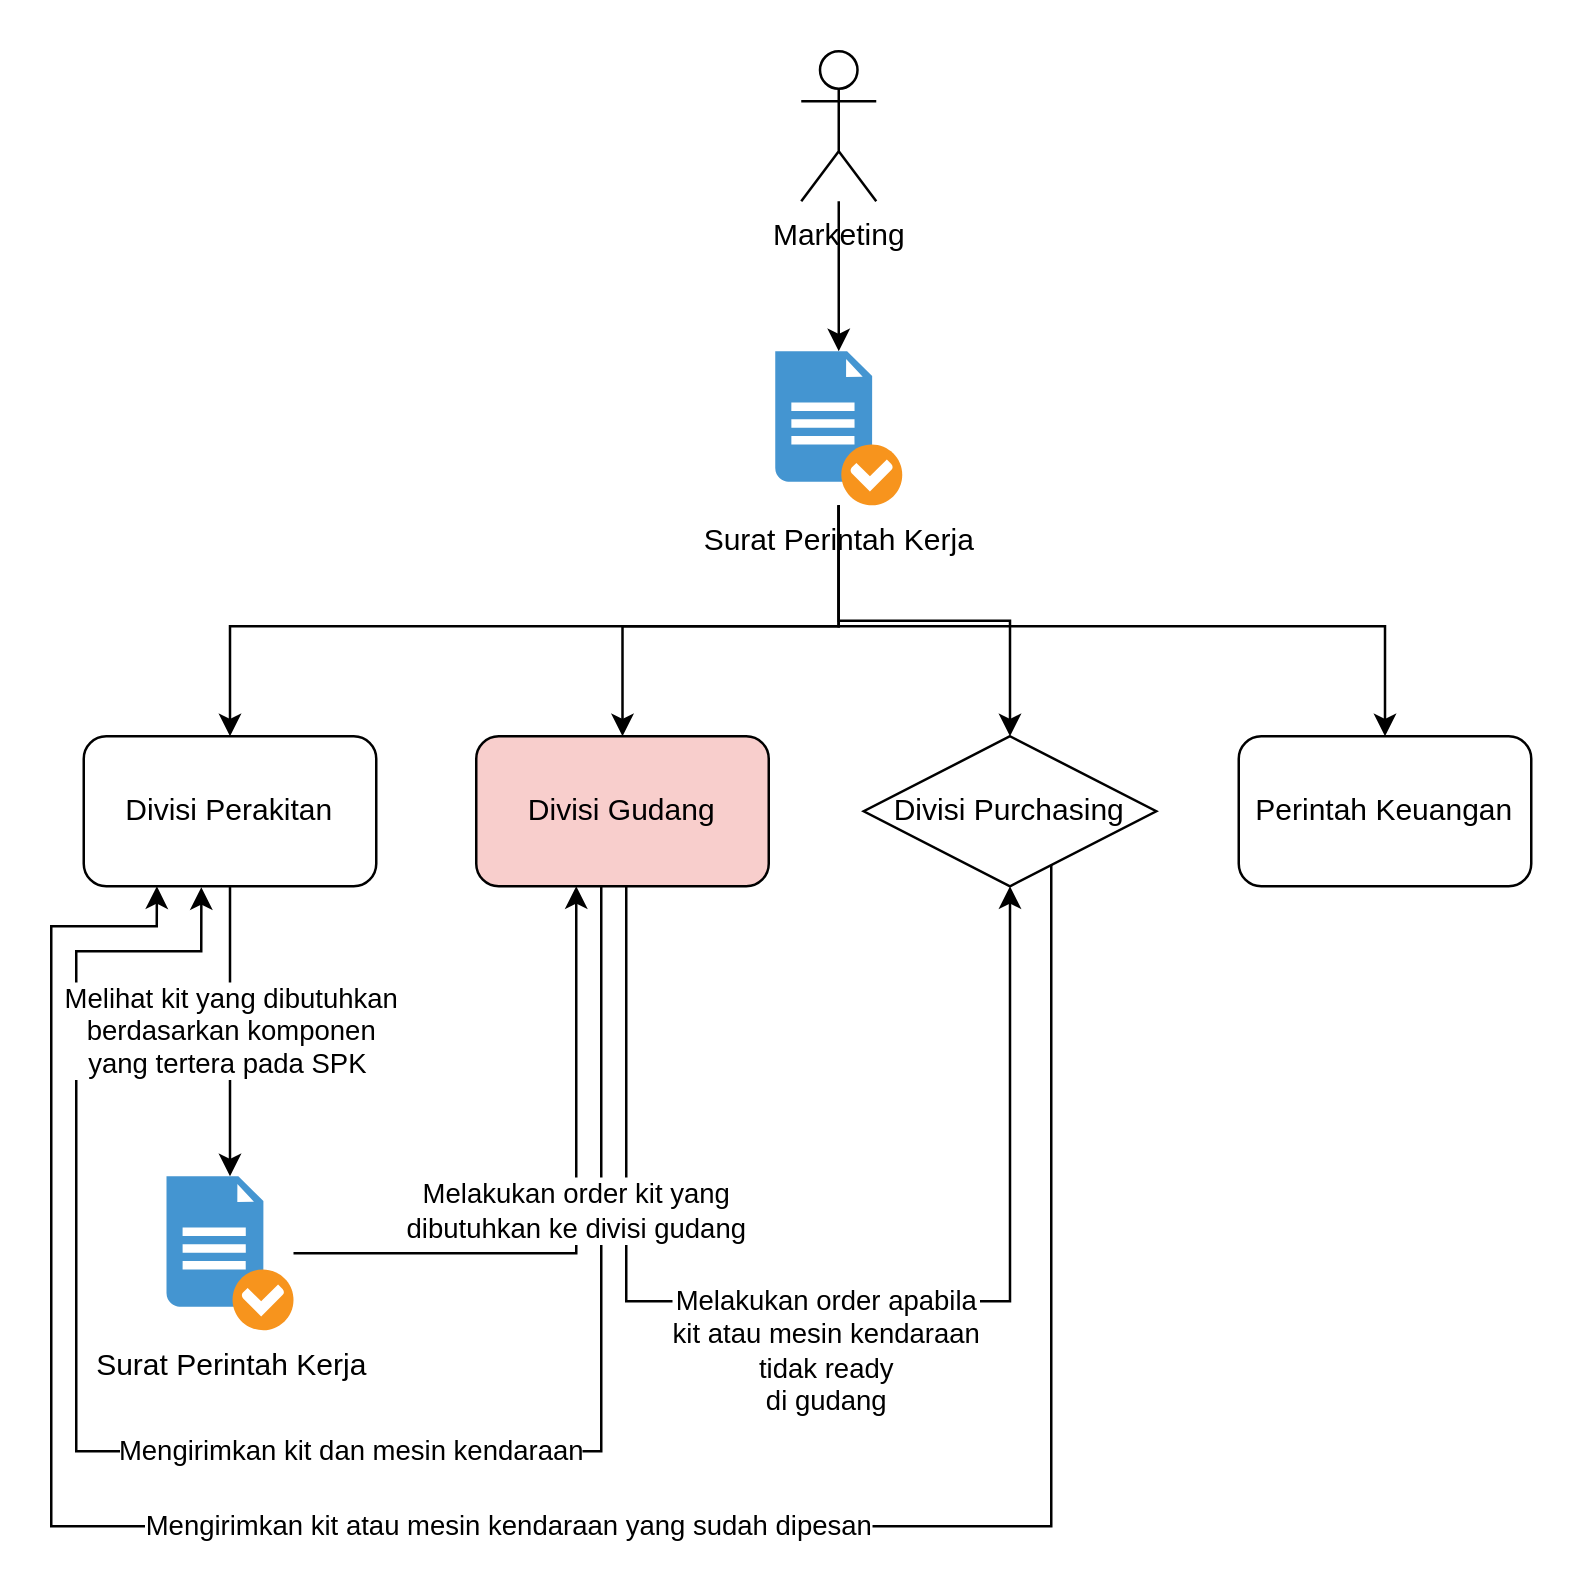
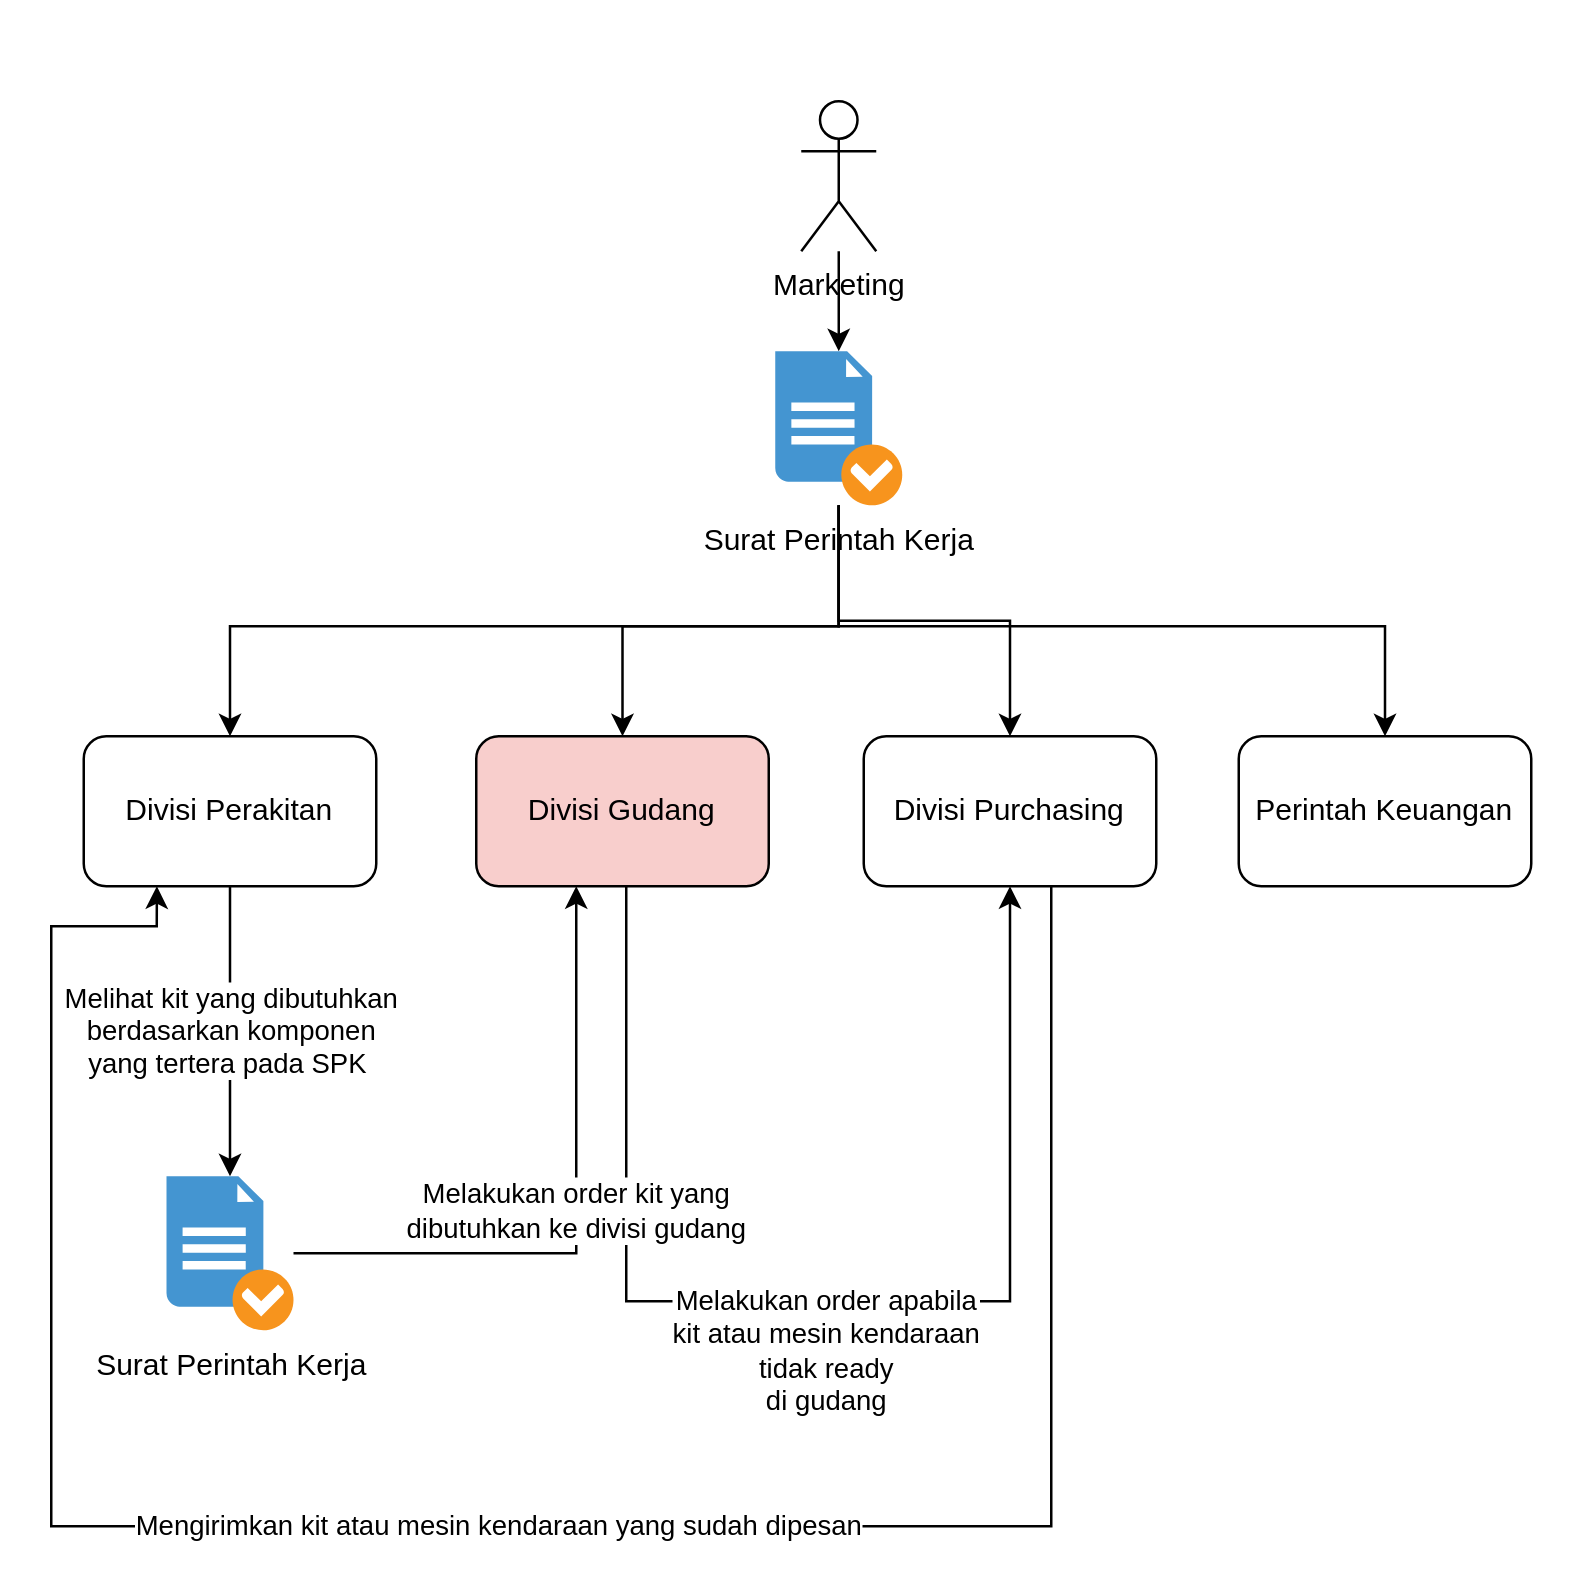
(839, 126) -> (839, 176)
(1010, 811) -> (1010, 811)
(76, 1365) -> none
